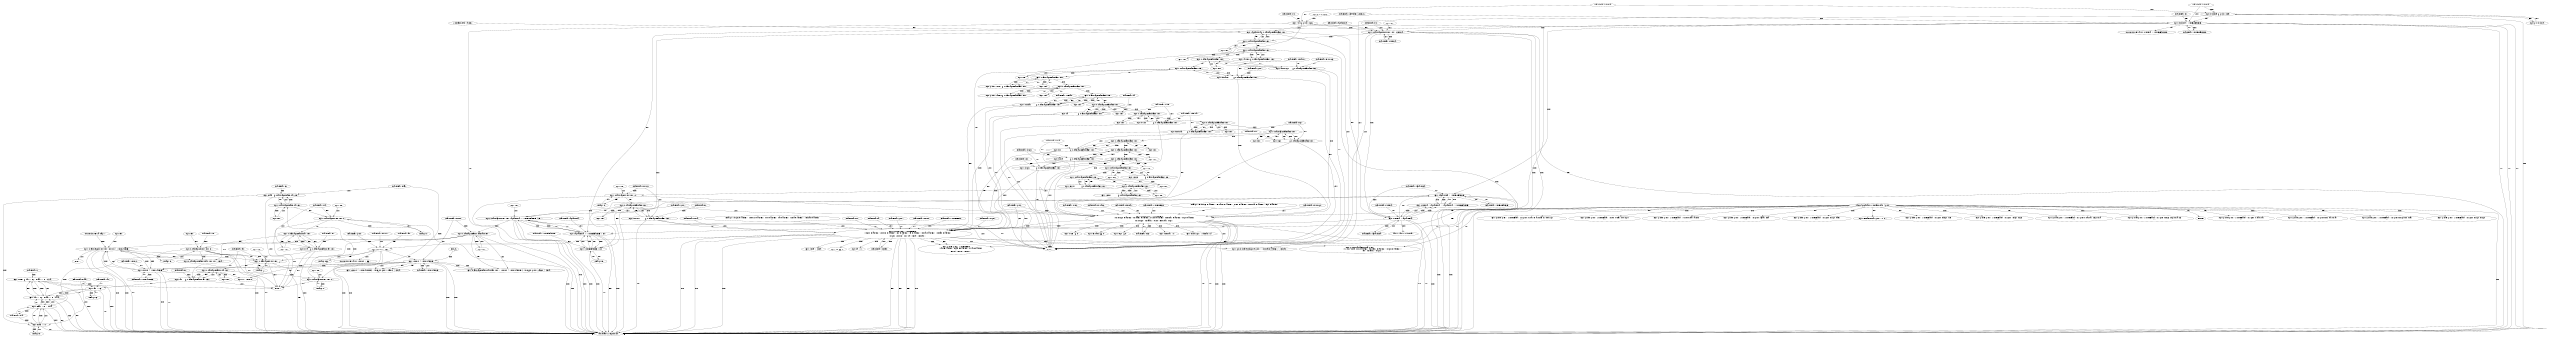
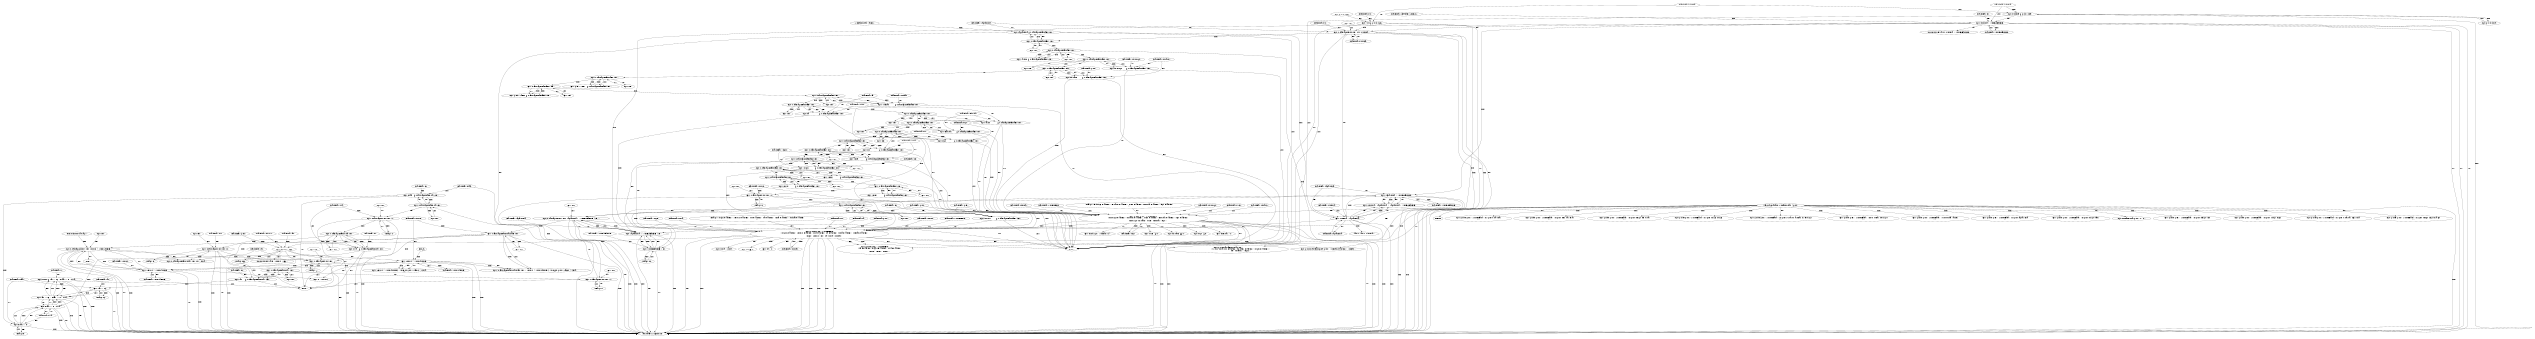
(637, 280) -> none
